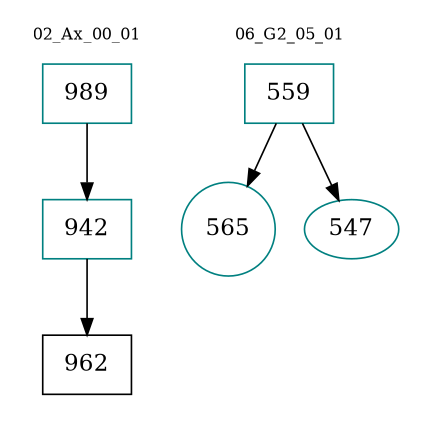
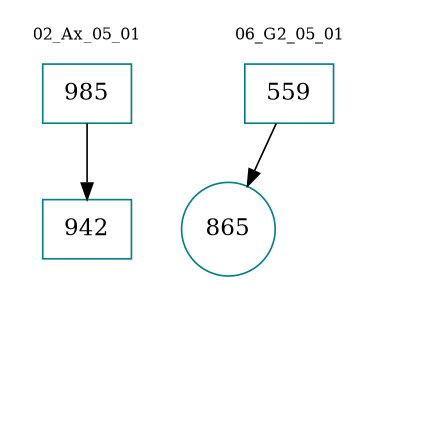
(87, 35) -> (87, 35)
(87, 94) -> (87, 94)
(228, 229) -> (228, 229)
(352, 229) -> none
(87, 365) -> none
